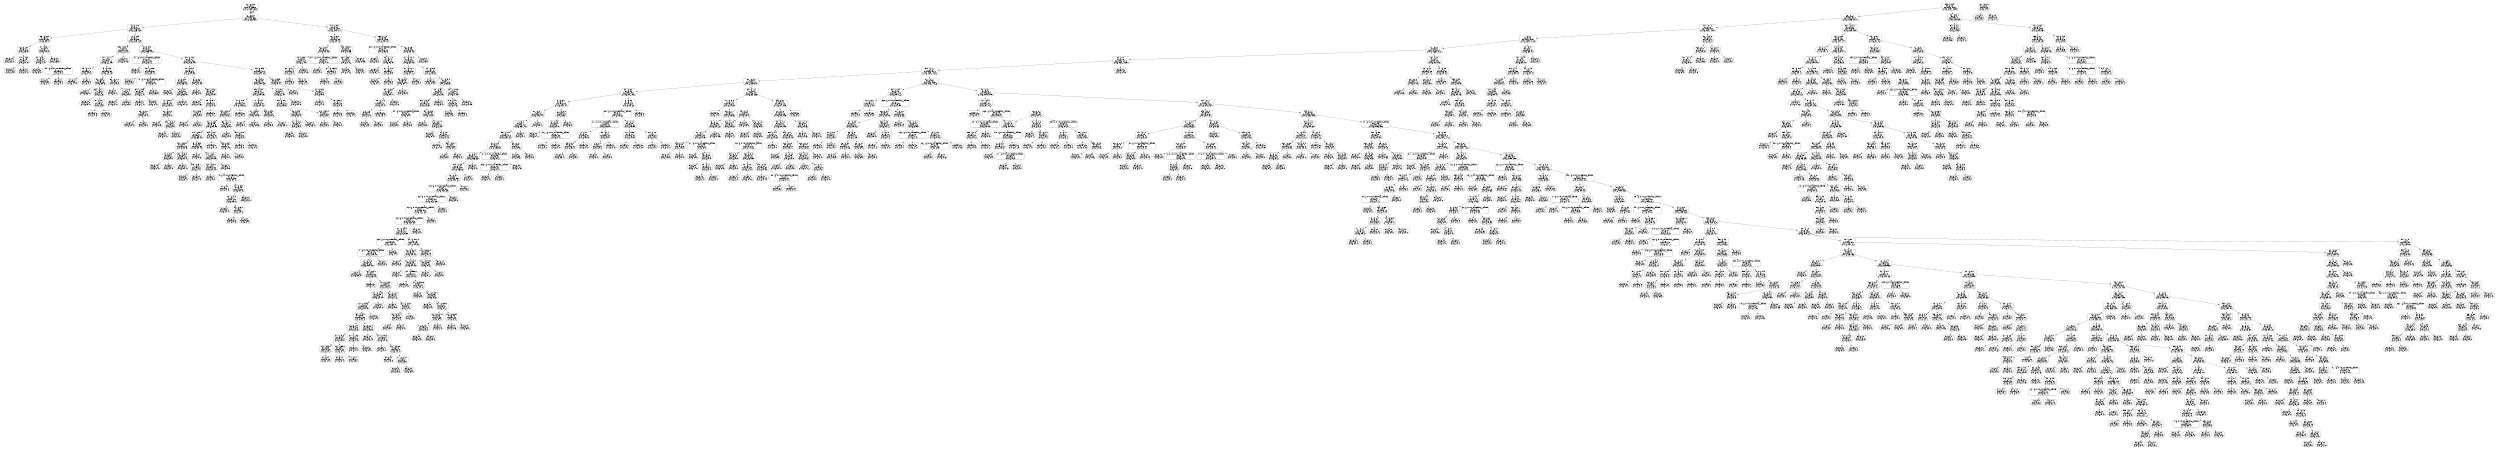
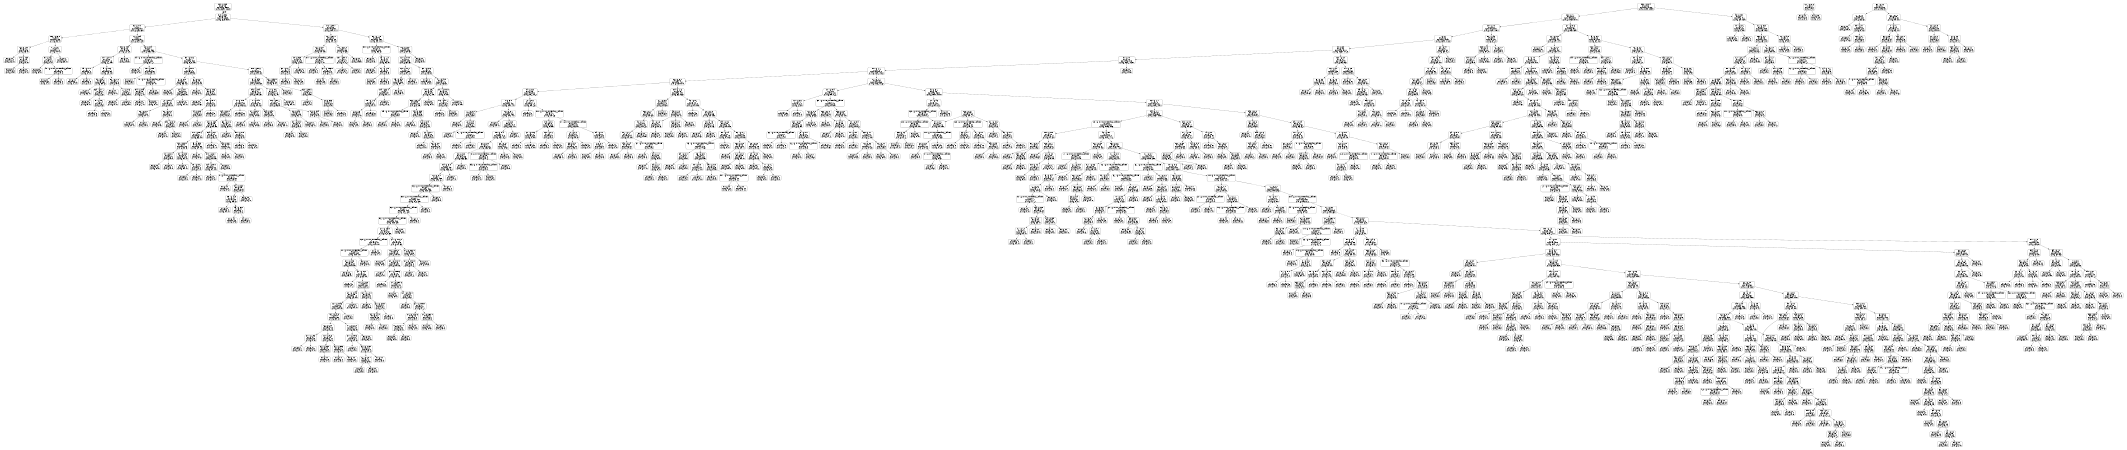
(884, 118) -> (840, 118)
(2145, 345) -> (1757, 343)
